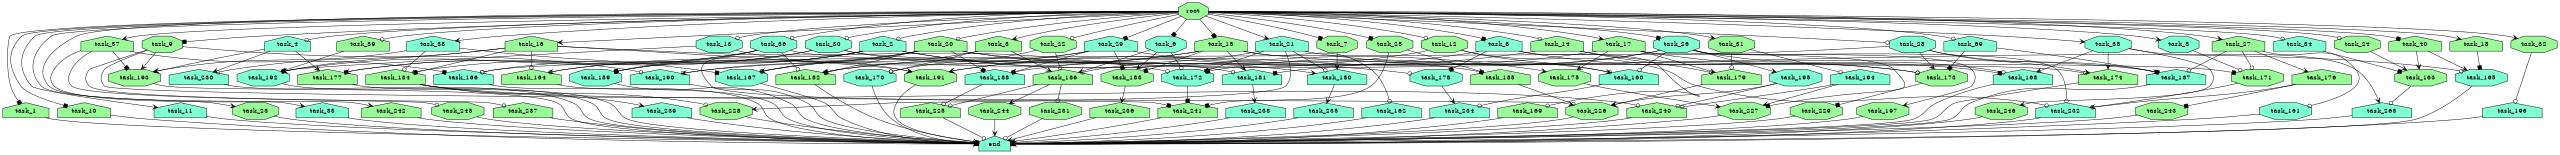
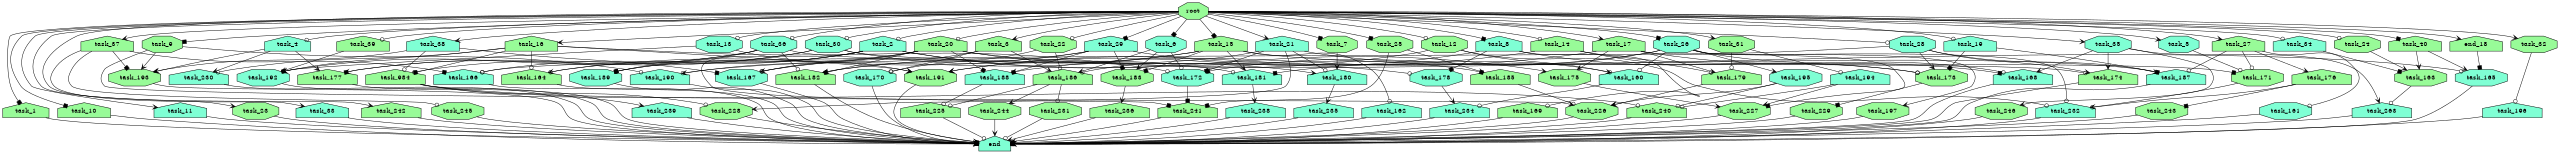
(1970, 44) -> (1970, 44)
(2476, 44) -> (2476, 44)
(395, 78) -> (395, 78)
(523, 111) -> none
